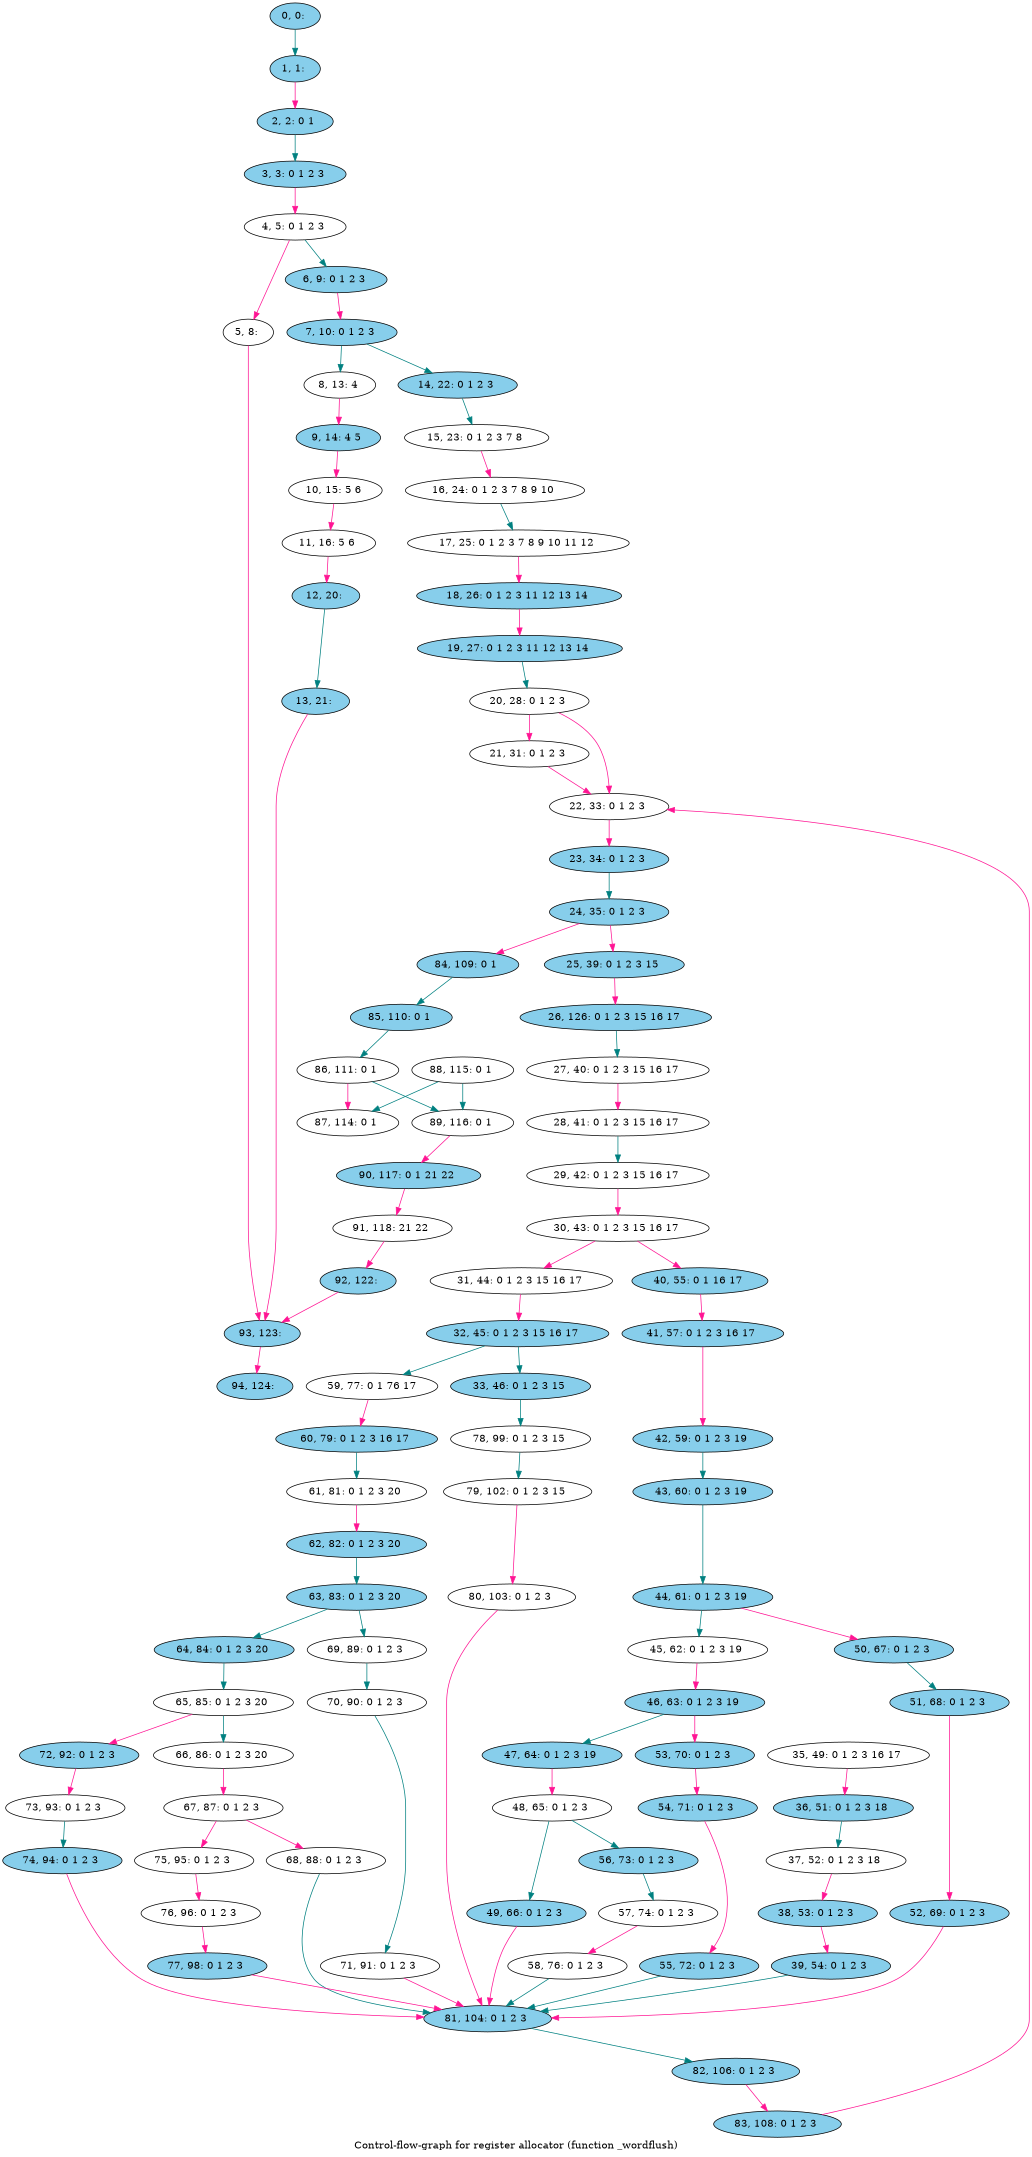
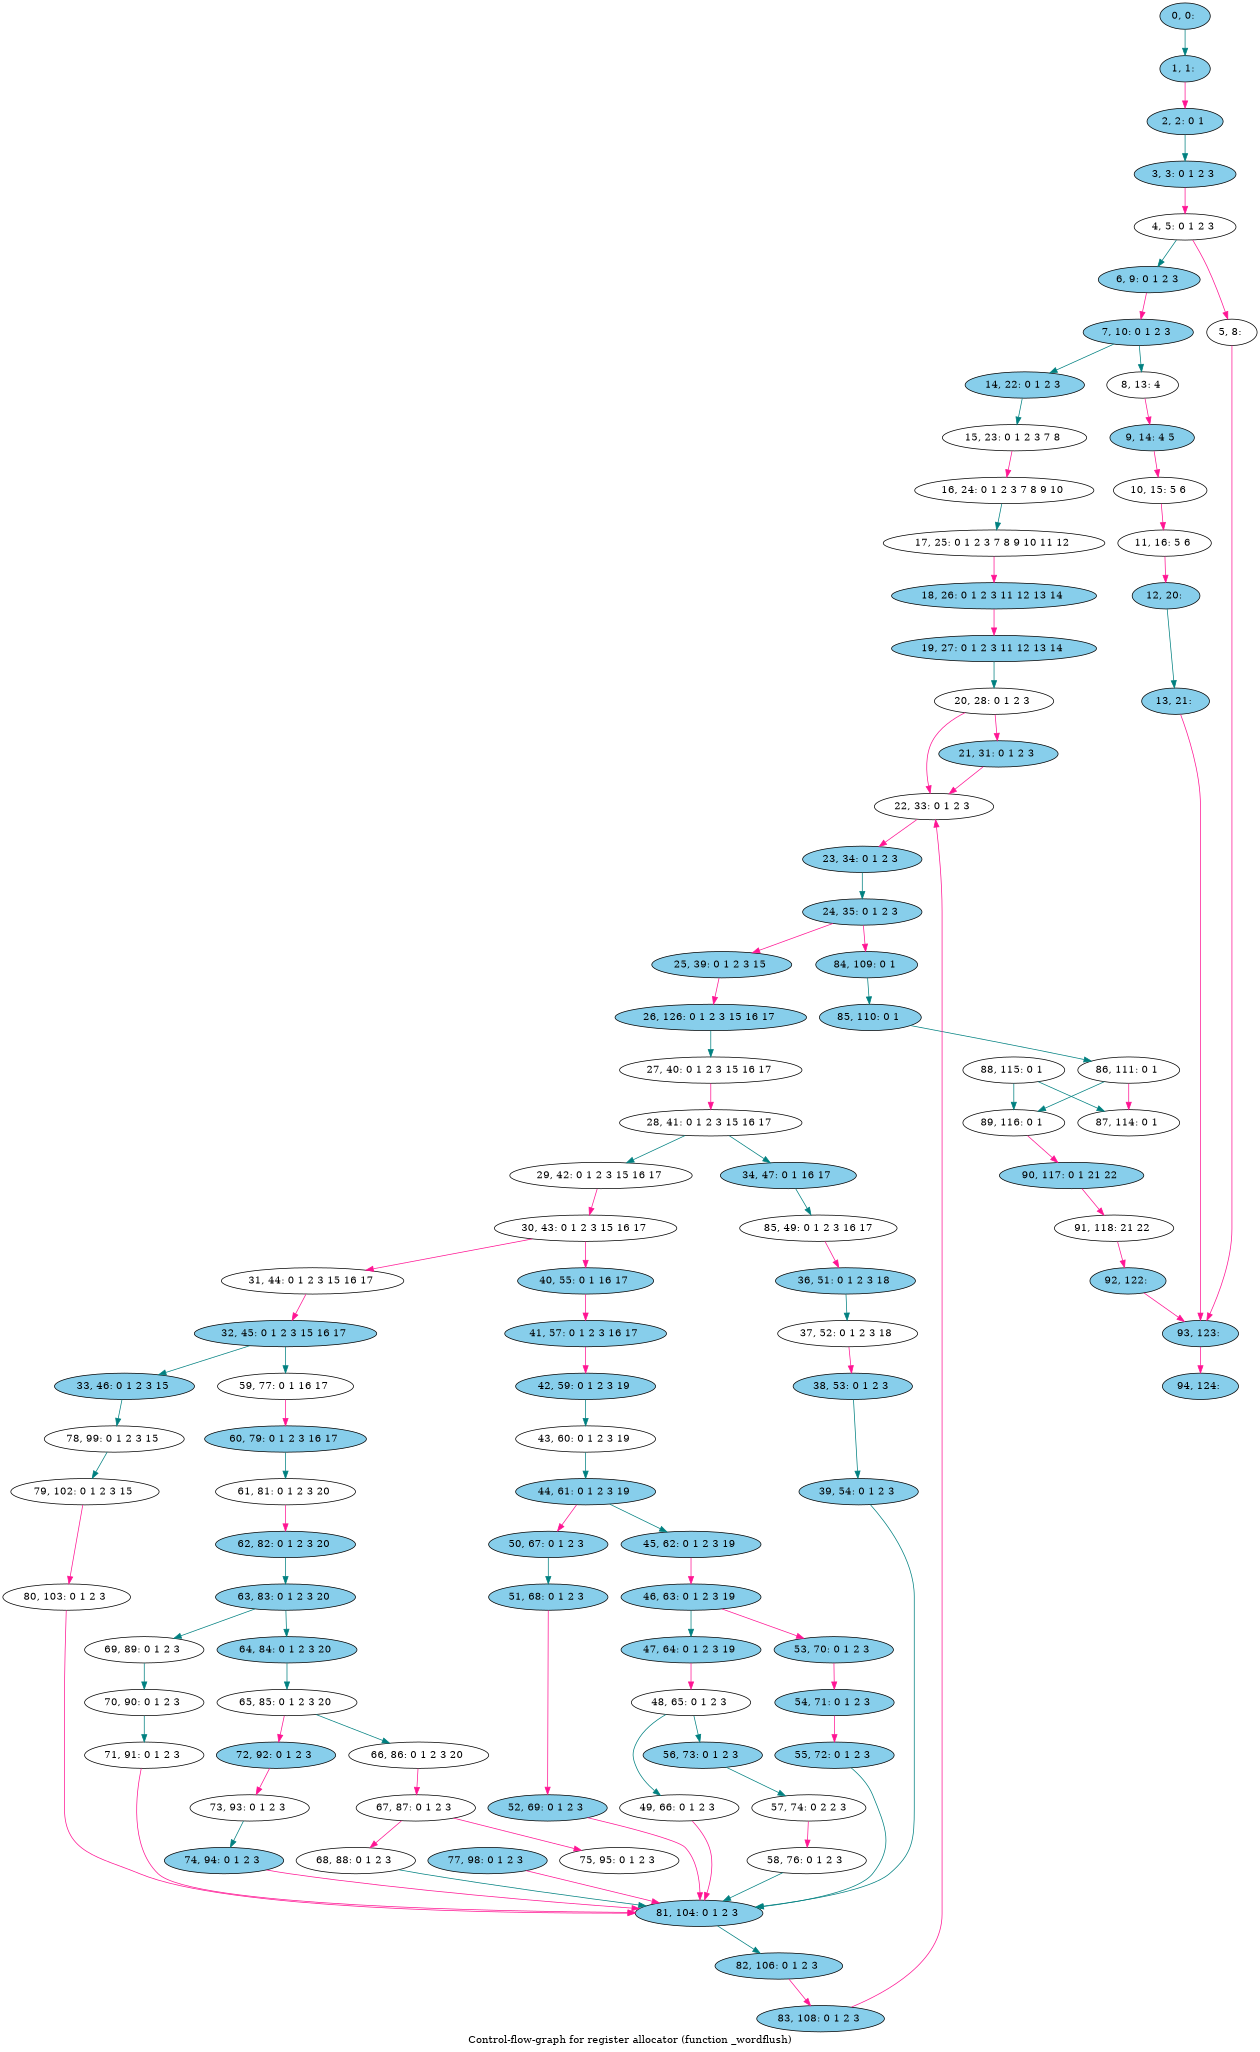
(529, 754) -> (998, 754)
none -> (788, 1176)
(372, 1386) -> (286, 1386)
(703, 1492) -> (586, 1439)
(698, 1650) -> (691, 1544)
(848, 1755) -> (818, 1228)
(201, 1913) -> none
(526, 1913) -> (679, 1808)
(658, 1913) -> (809, 1808)
(823, 1936) -> (855, 1435)
